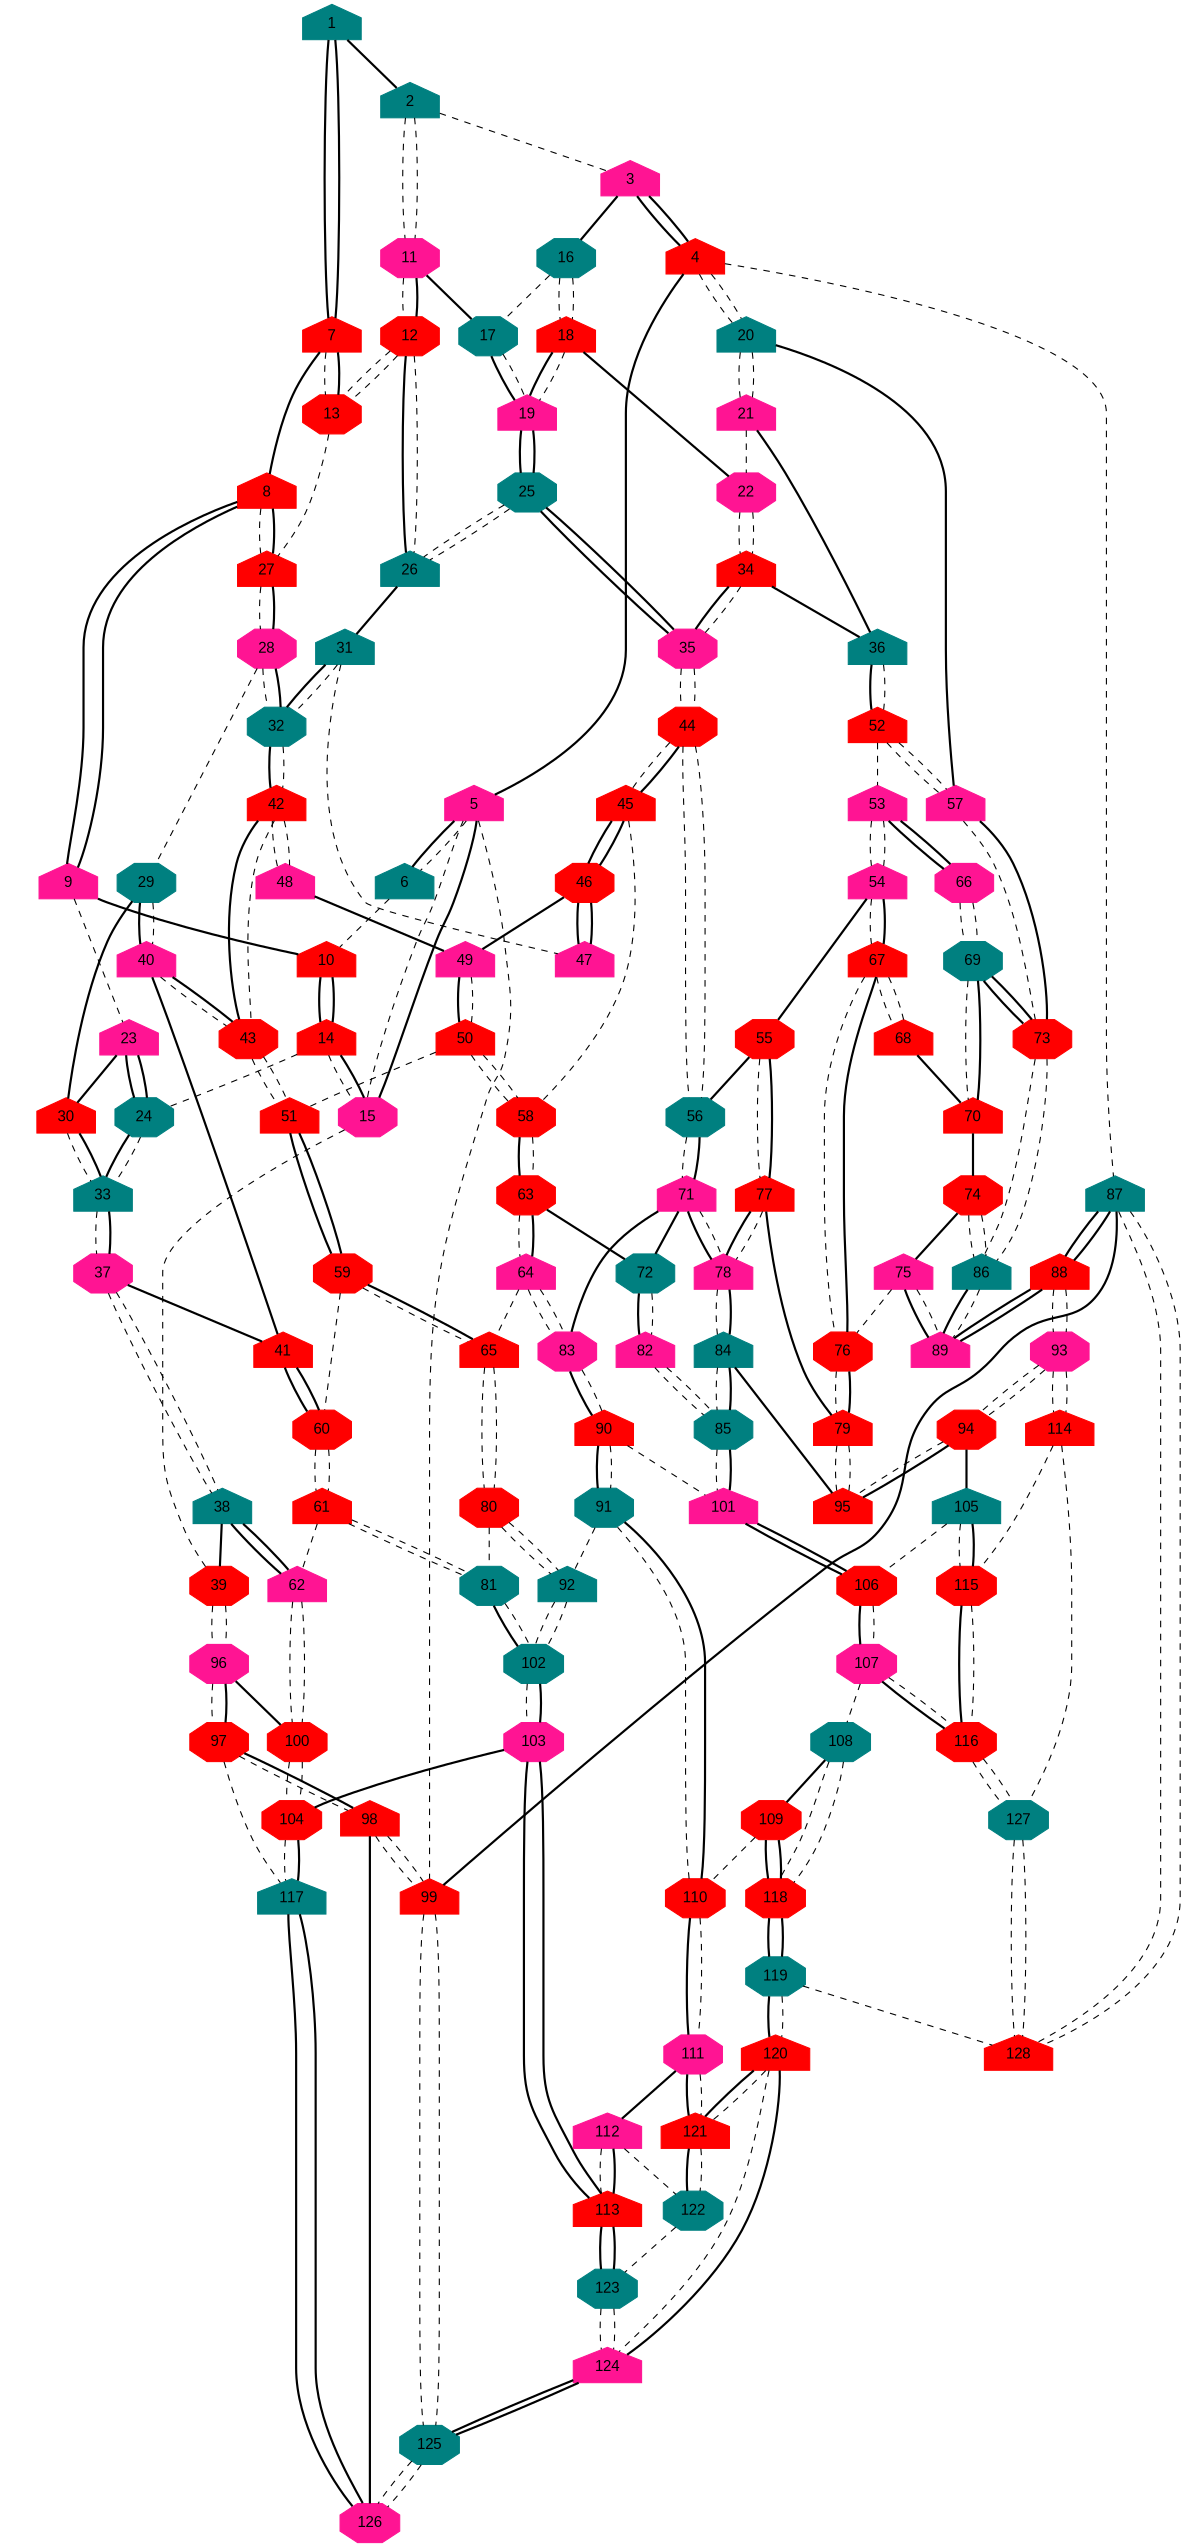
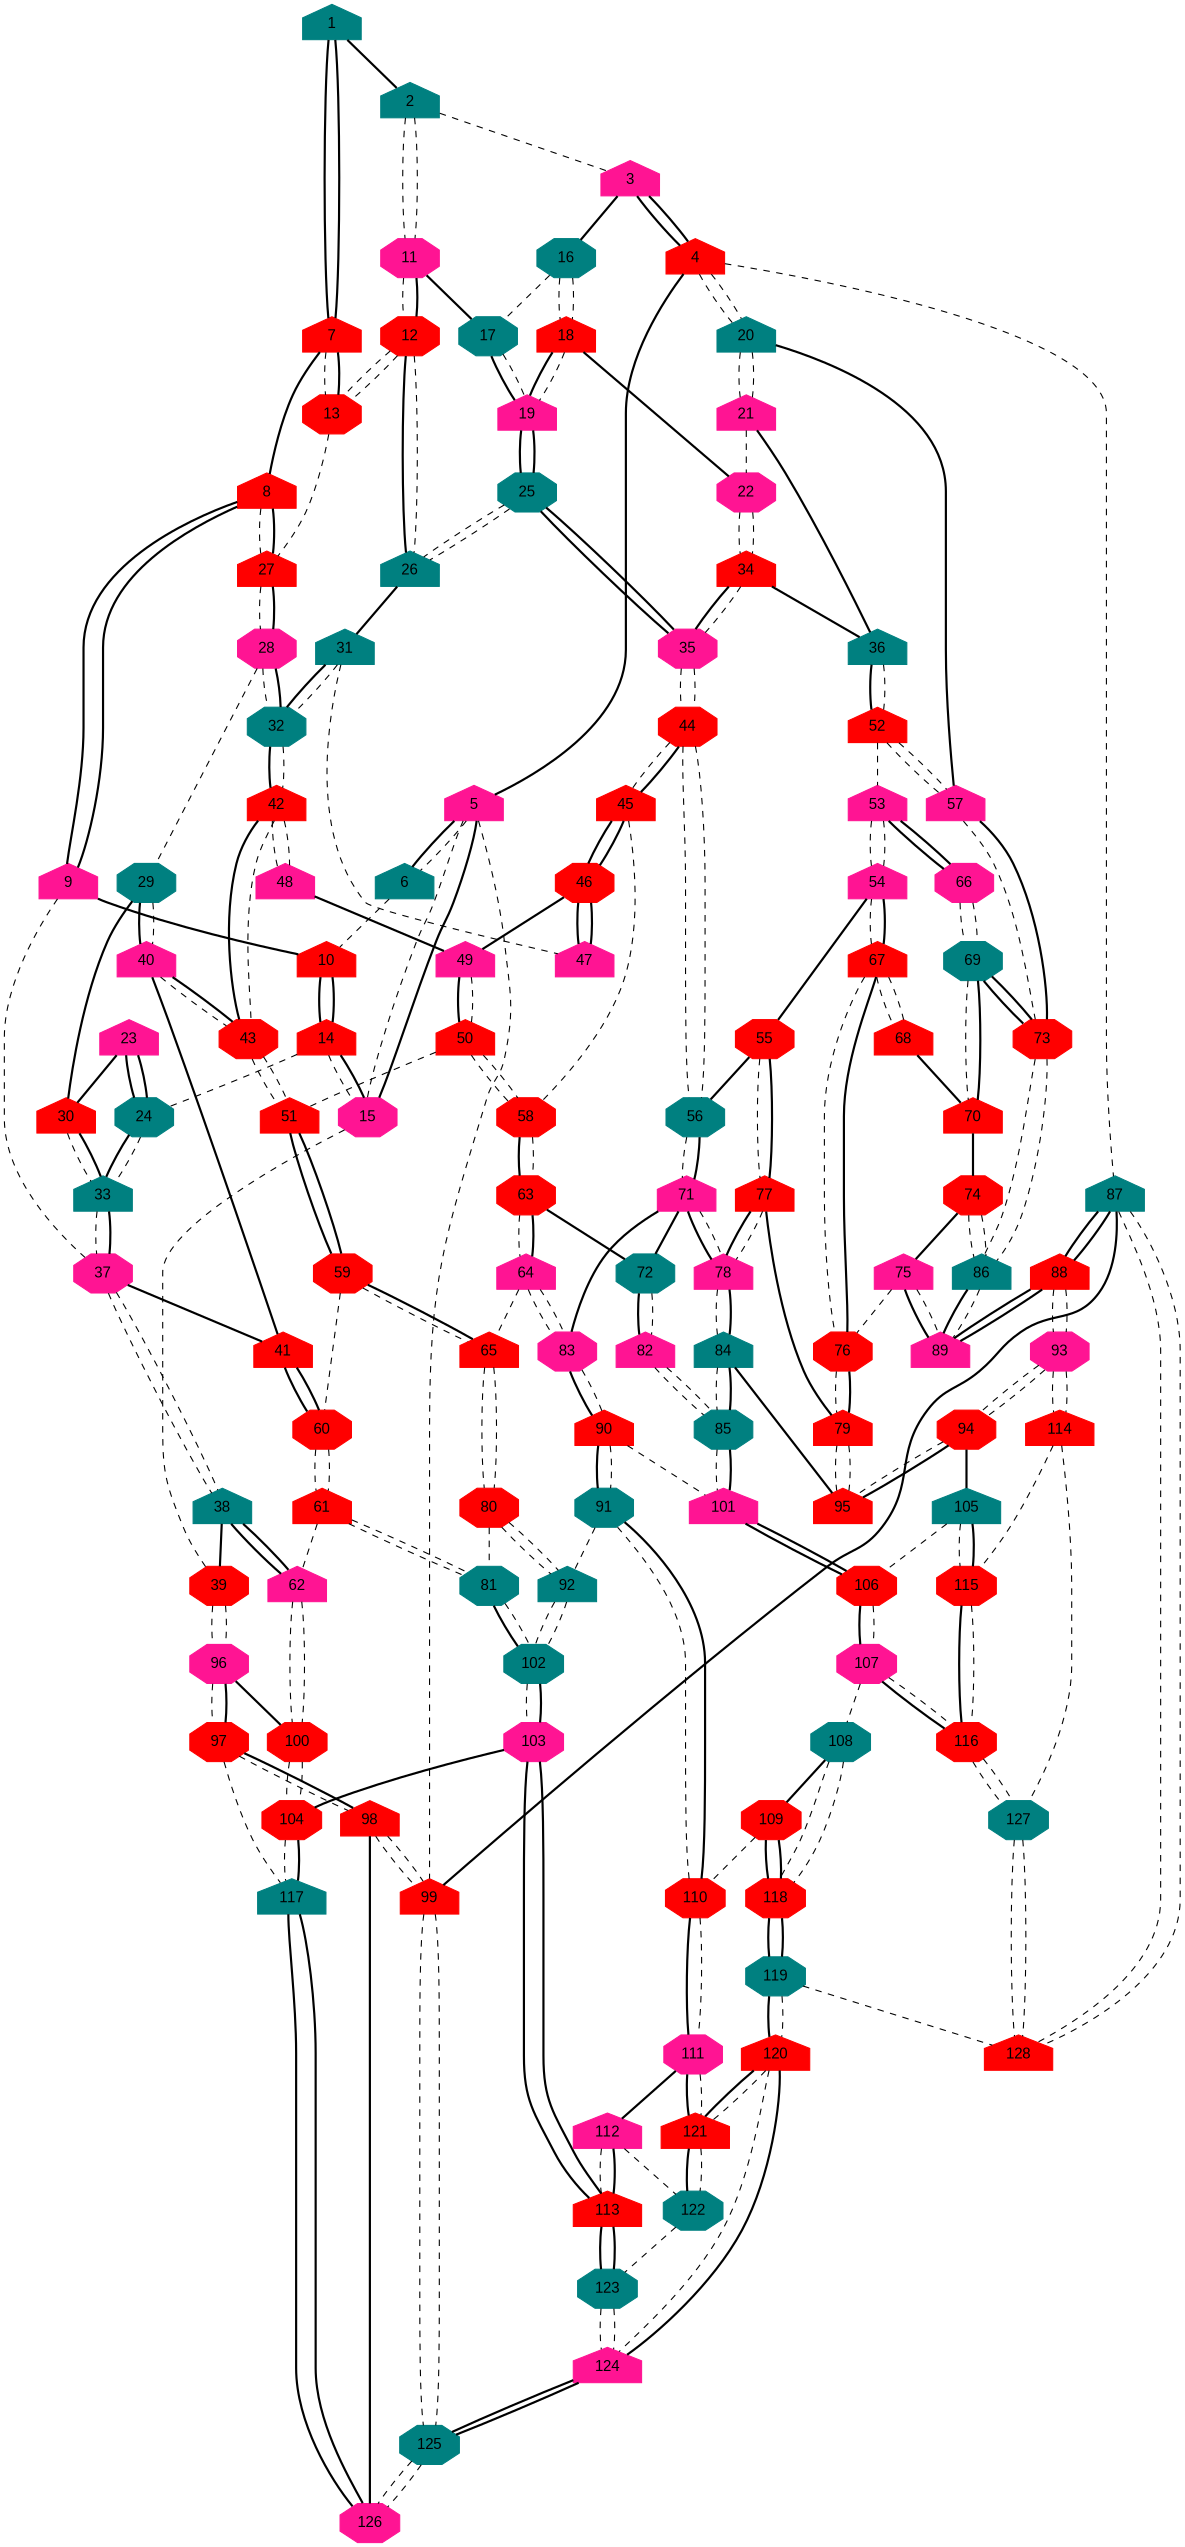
(95, 951) -> (4, 1085)
